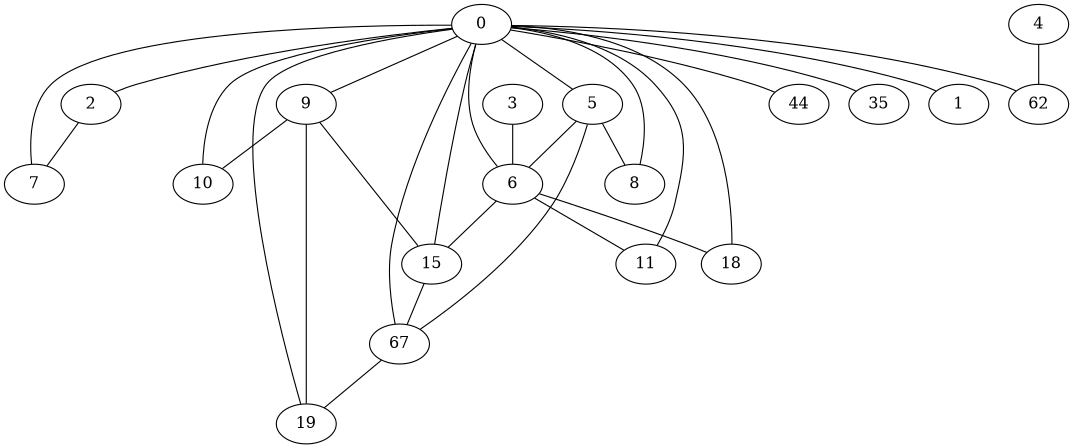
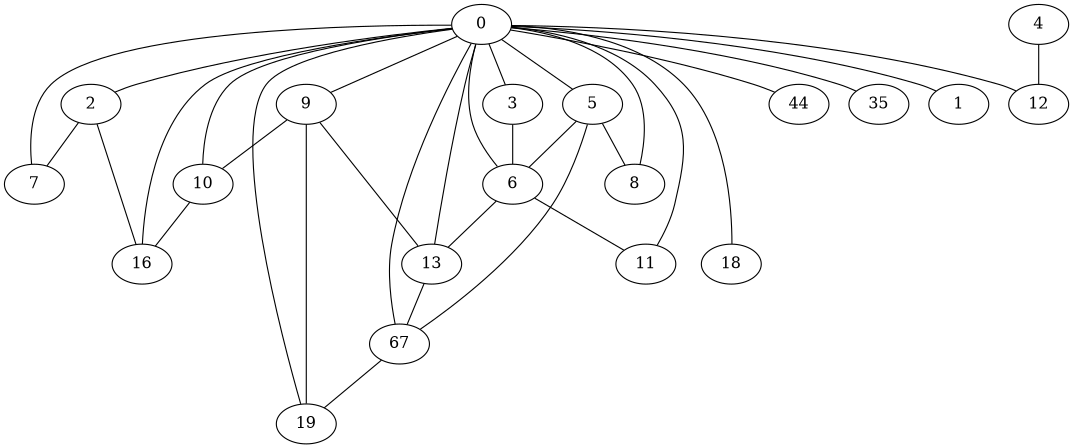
none -> (497, 64)
(1039, 104) -> (1039, 104)
(624, 222) -> none
none -> (142, 264)
(432, 264) -> (432, 264)
